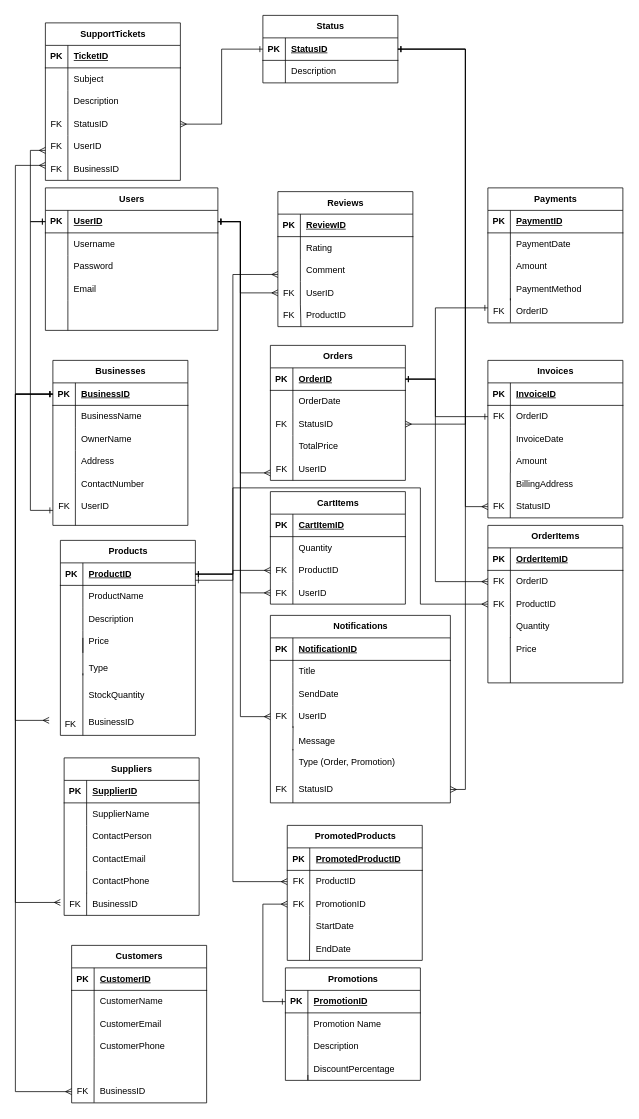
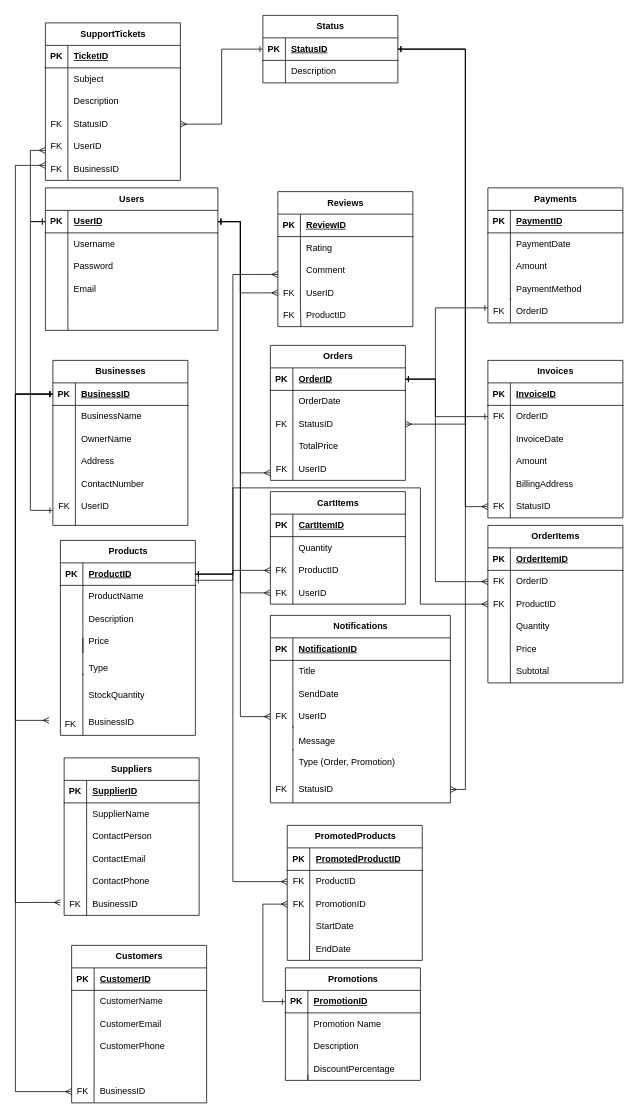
none -> (567, 672)
